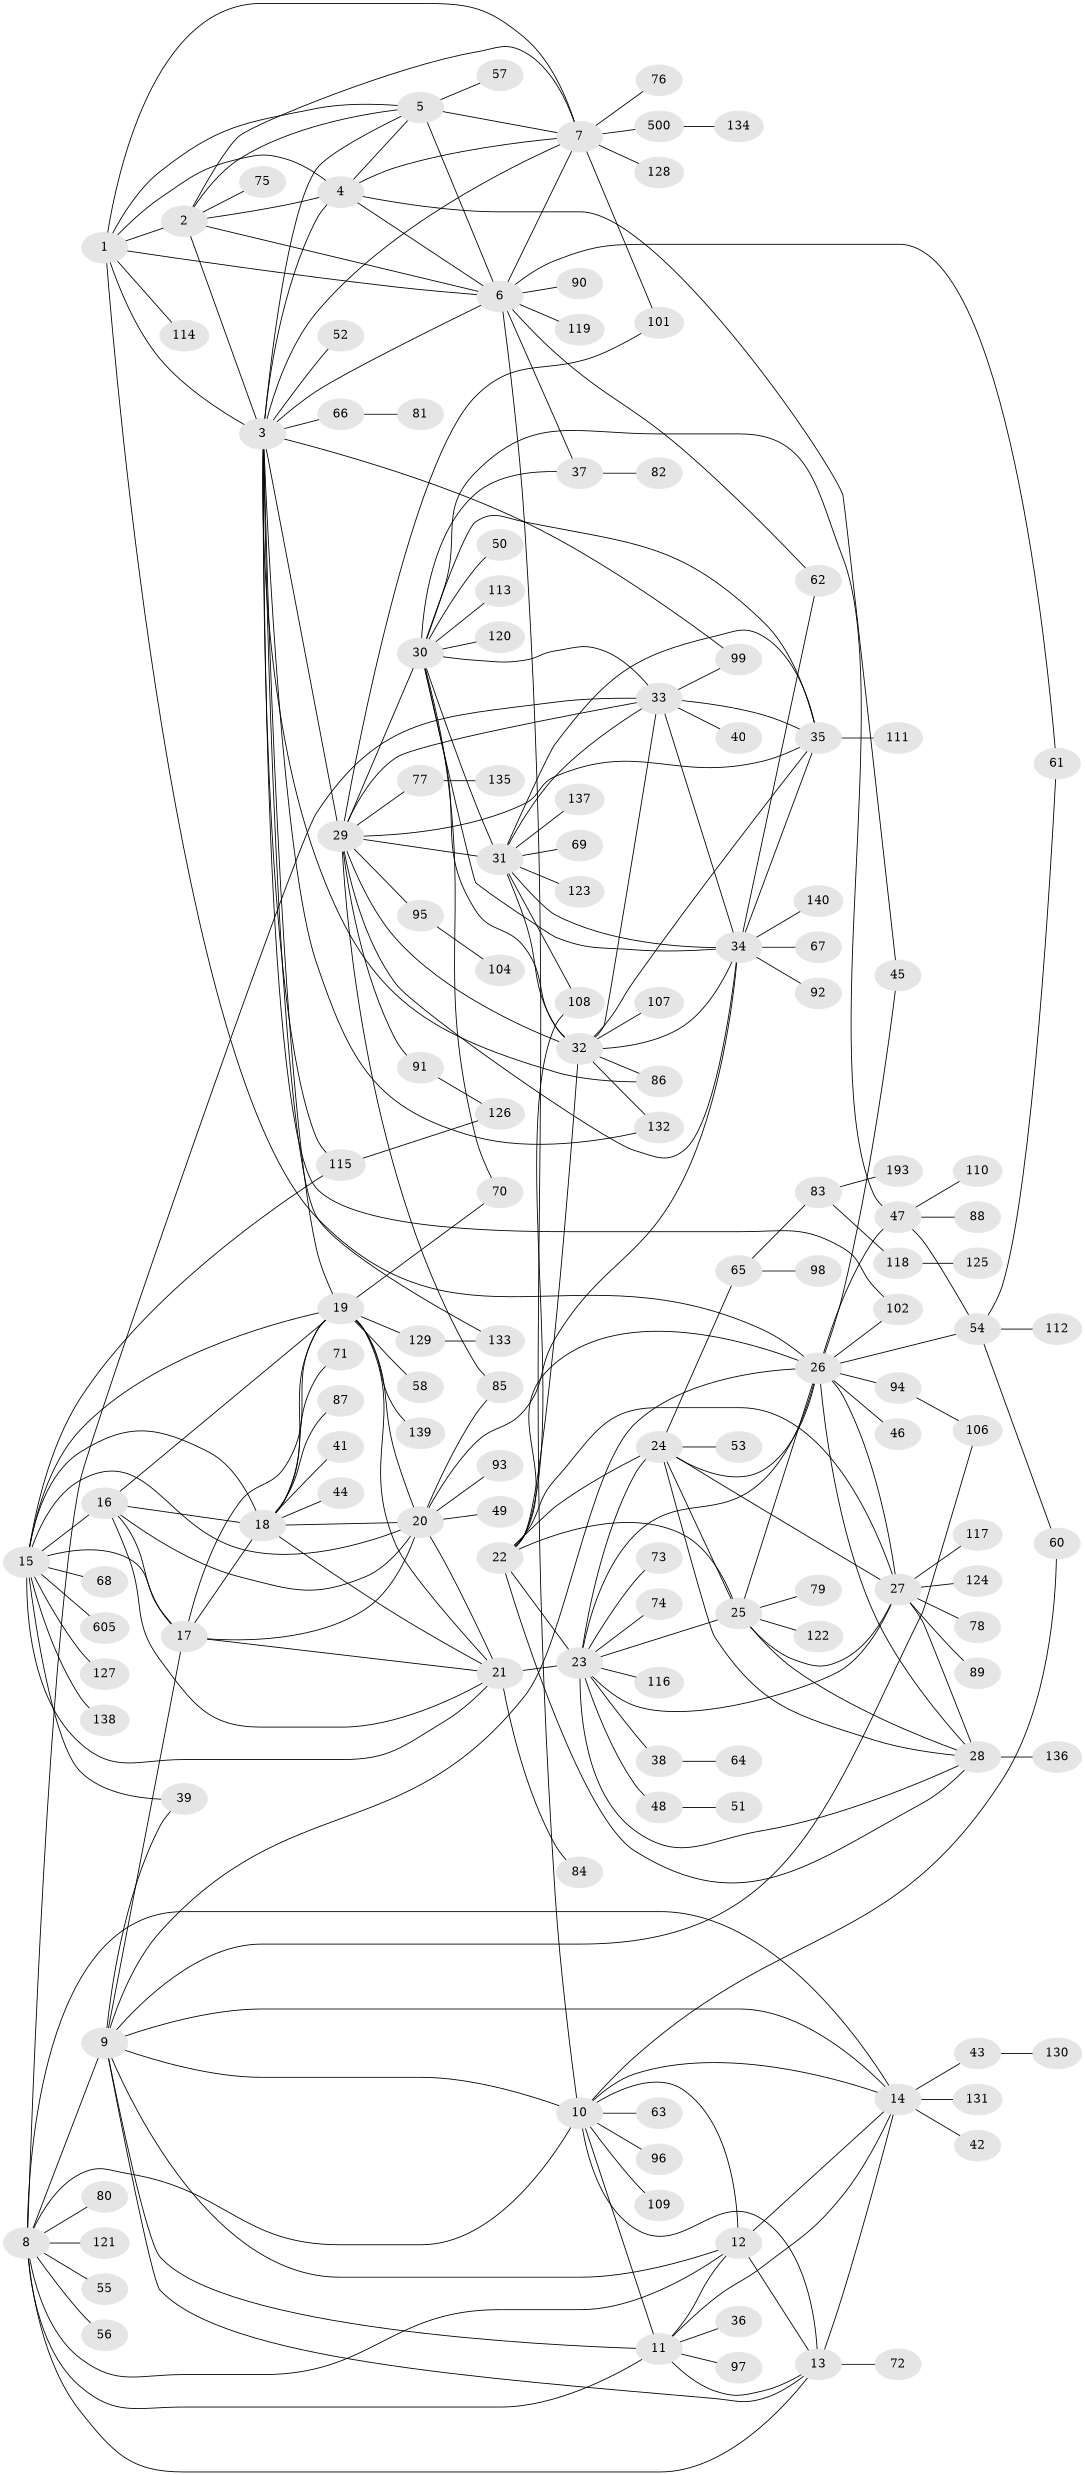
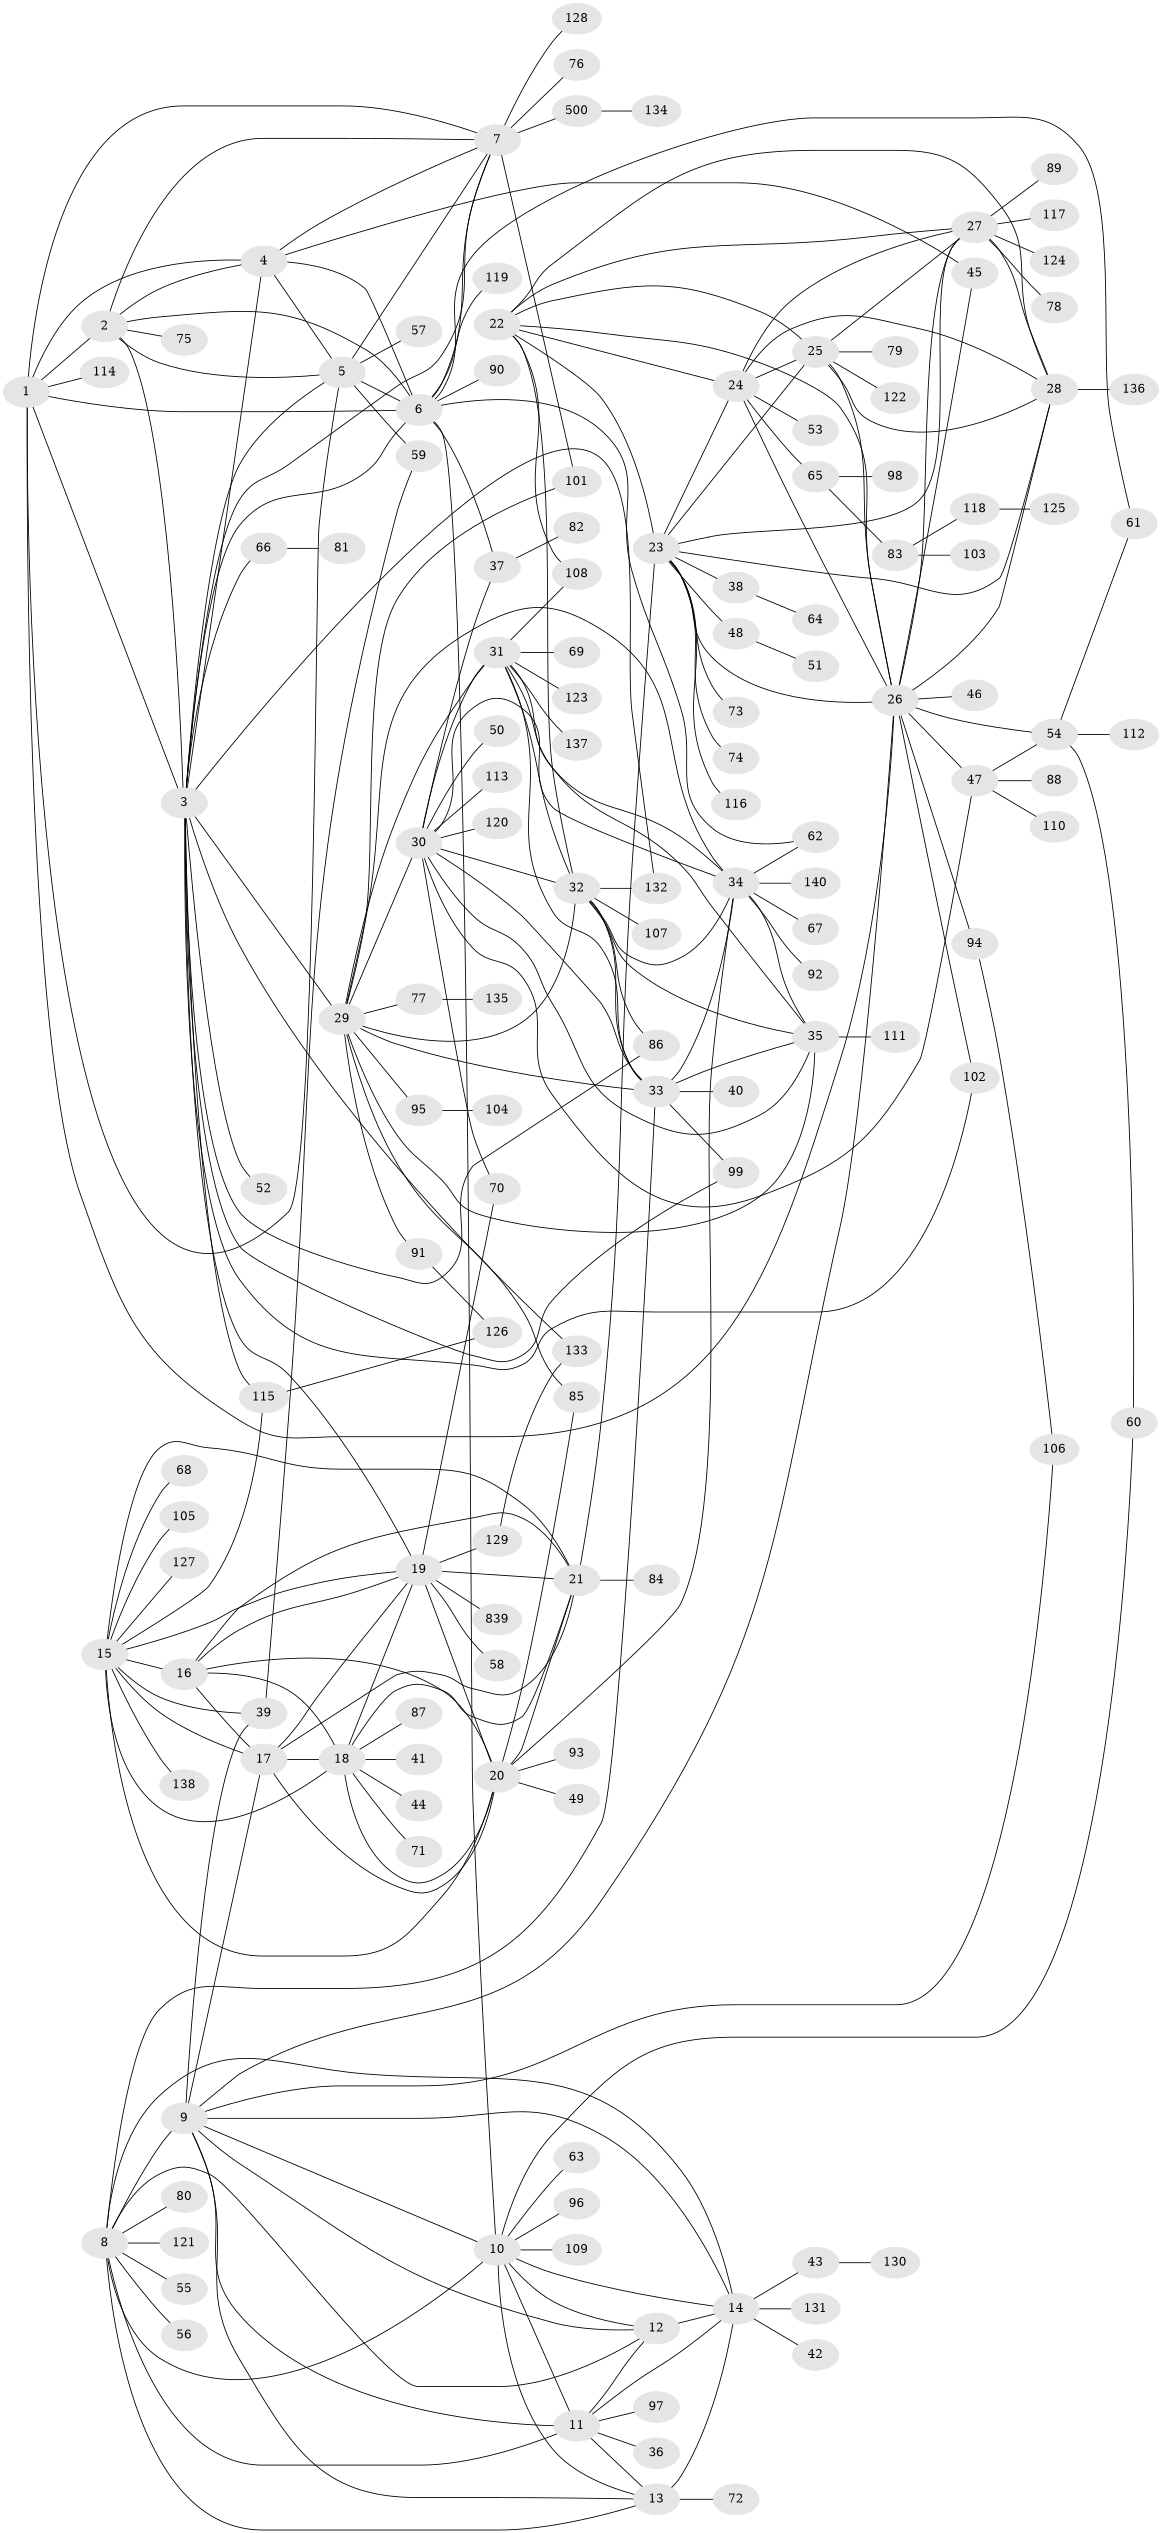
none -> (419, 456)
(898, 1171) -> (975, 555)
(420, 1433) -> (497, 1620)
(105, 1628) -> (184, 1517)
(779, 2304) -> none
